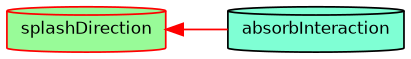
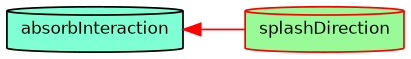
(206, 29) -> (223, 29)
